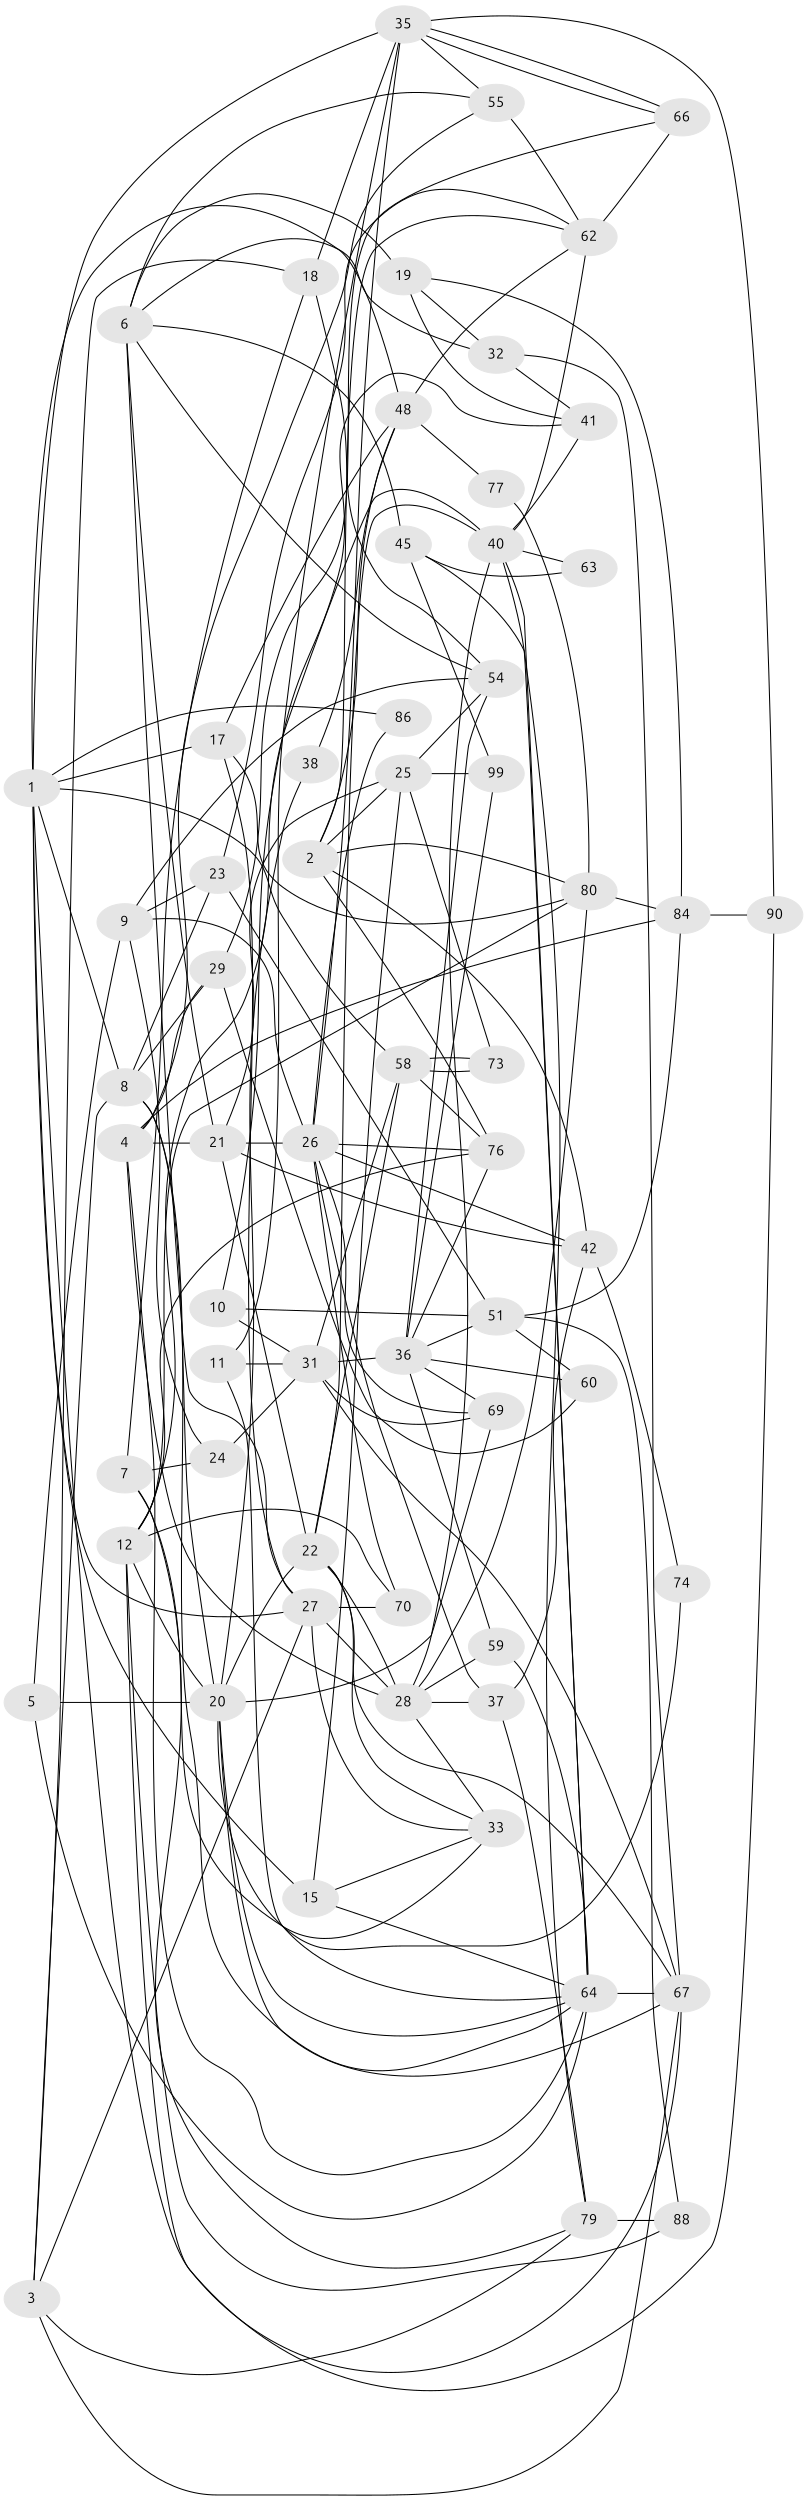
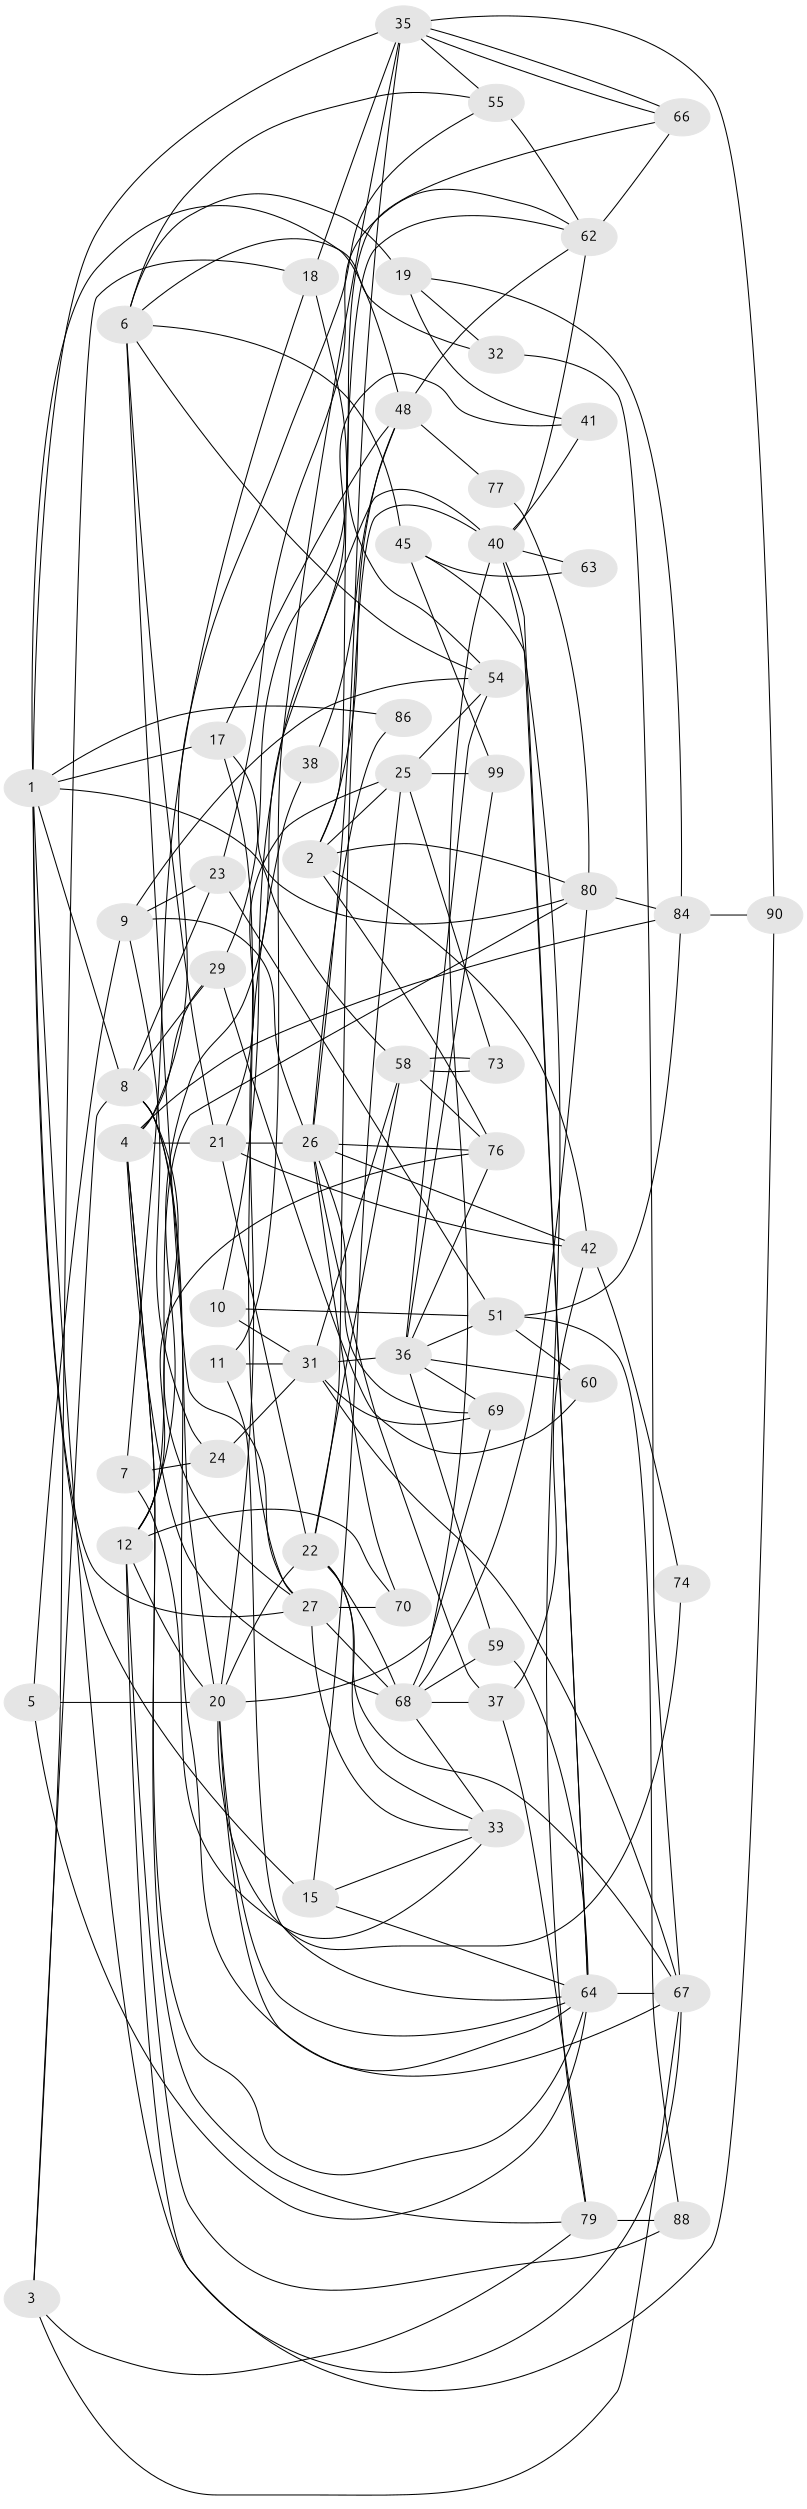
(543, 388) -> none
(403, 1702) -> (403, 1702)
(178, 1937) -> (176, 1447)
(159, 1946) -> (163, 1968)
